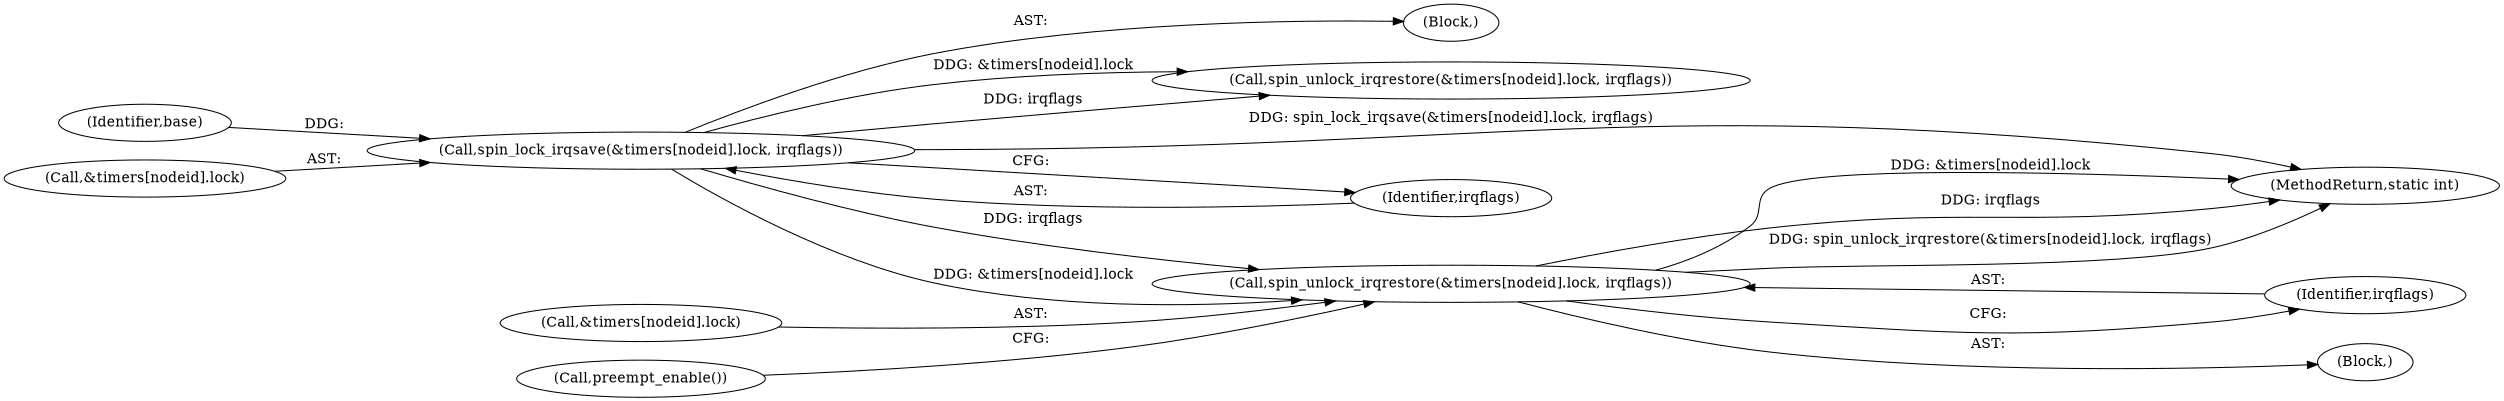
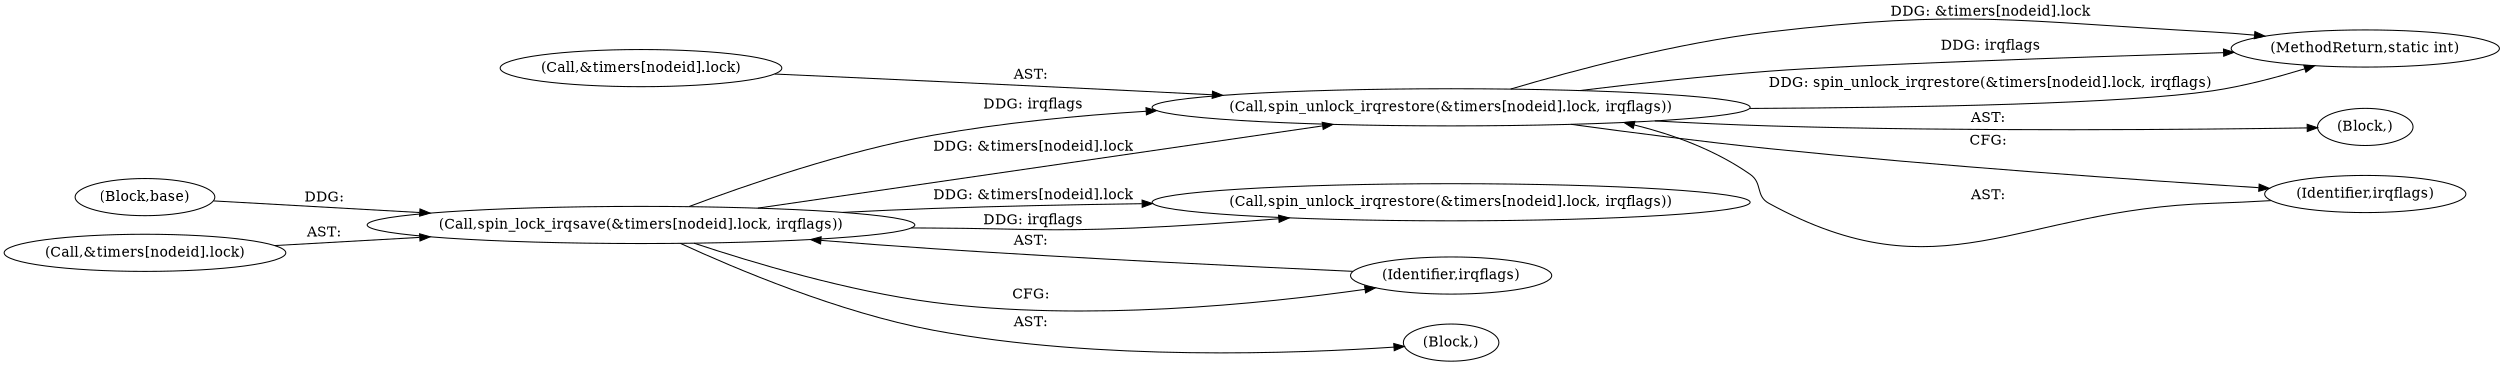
(145, 123) -> (145, 197)
(1603, 128) -> none
(641, 379) -> none
